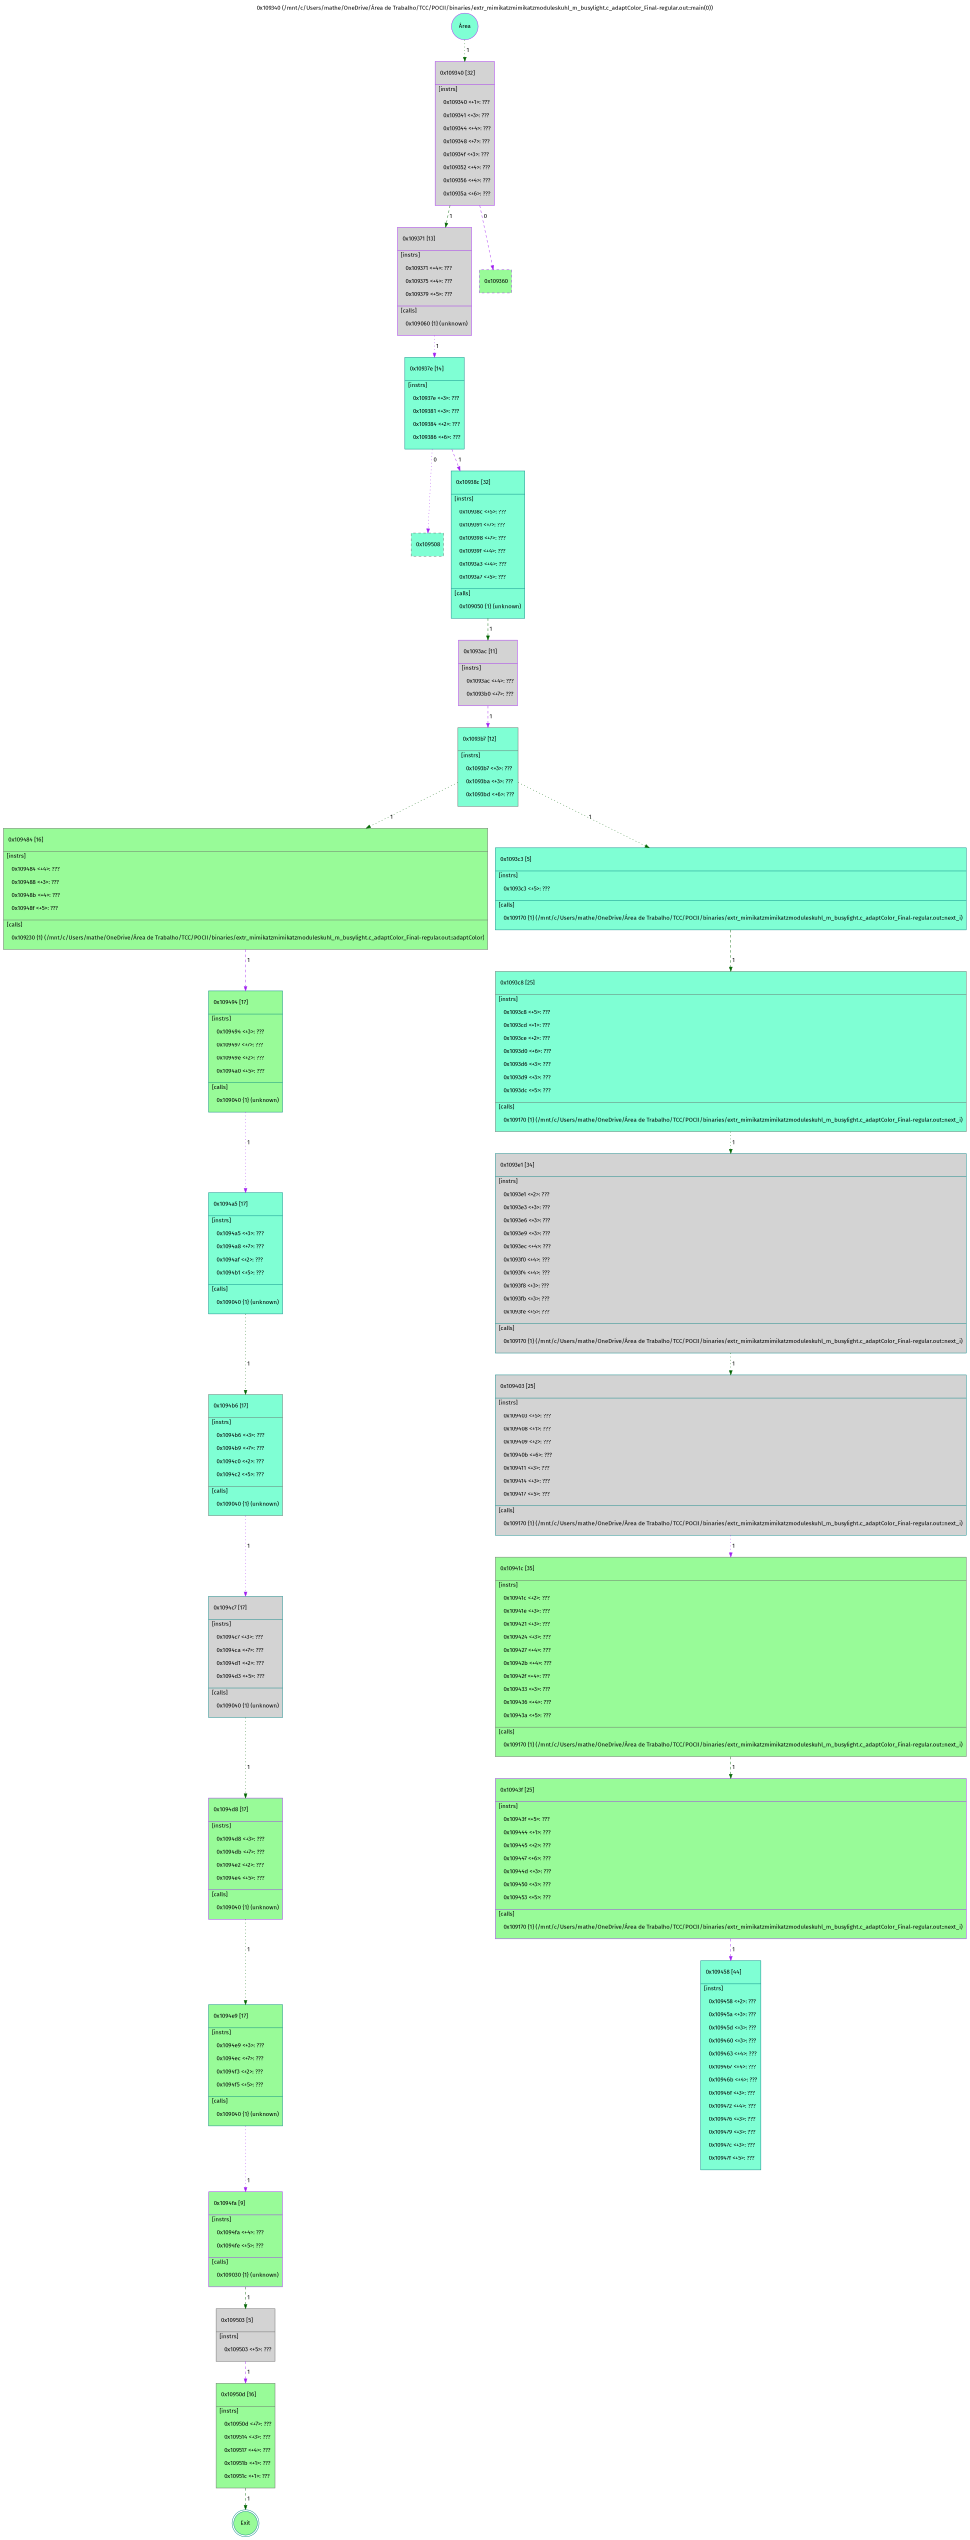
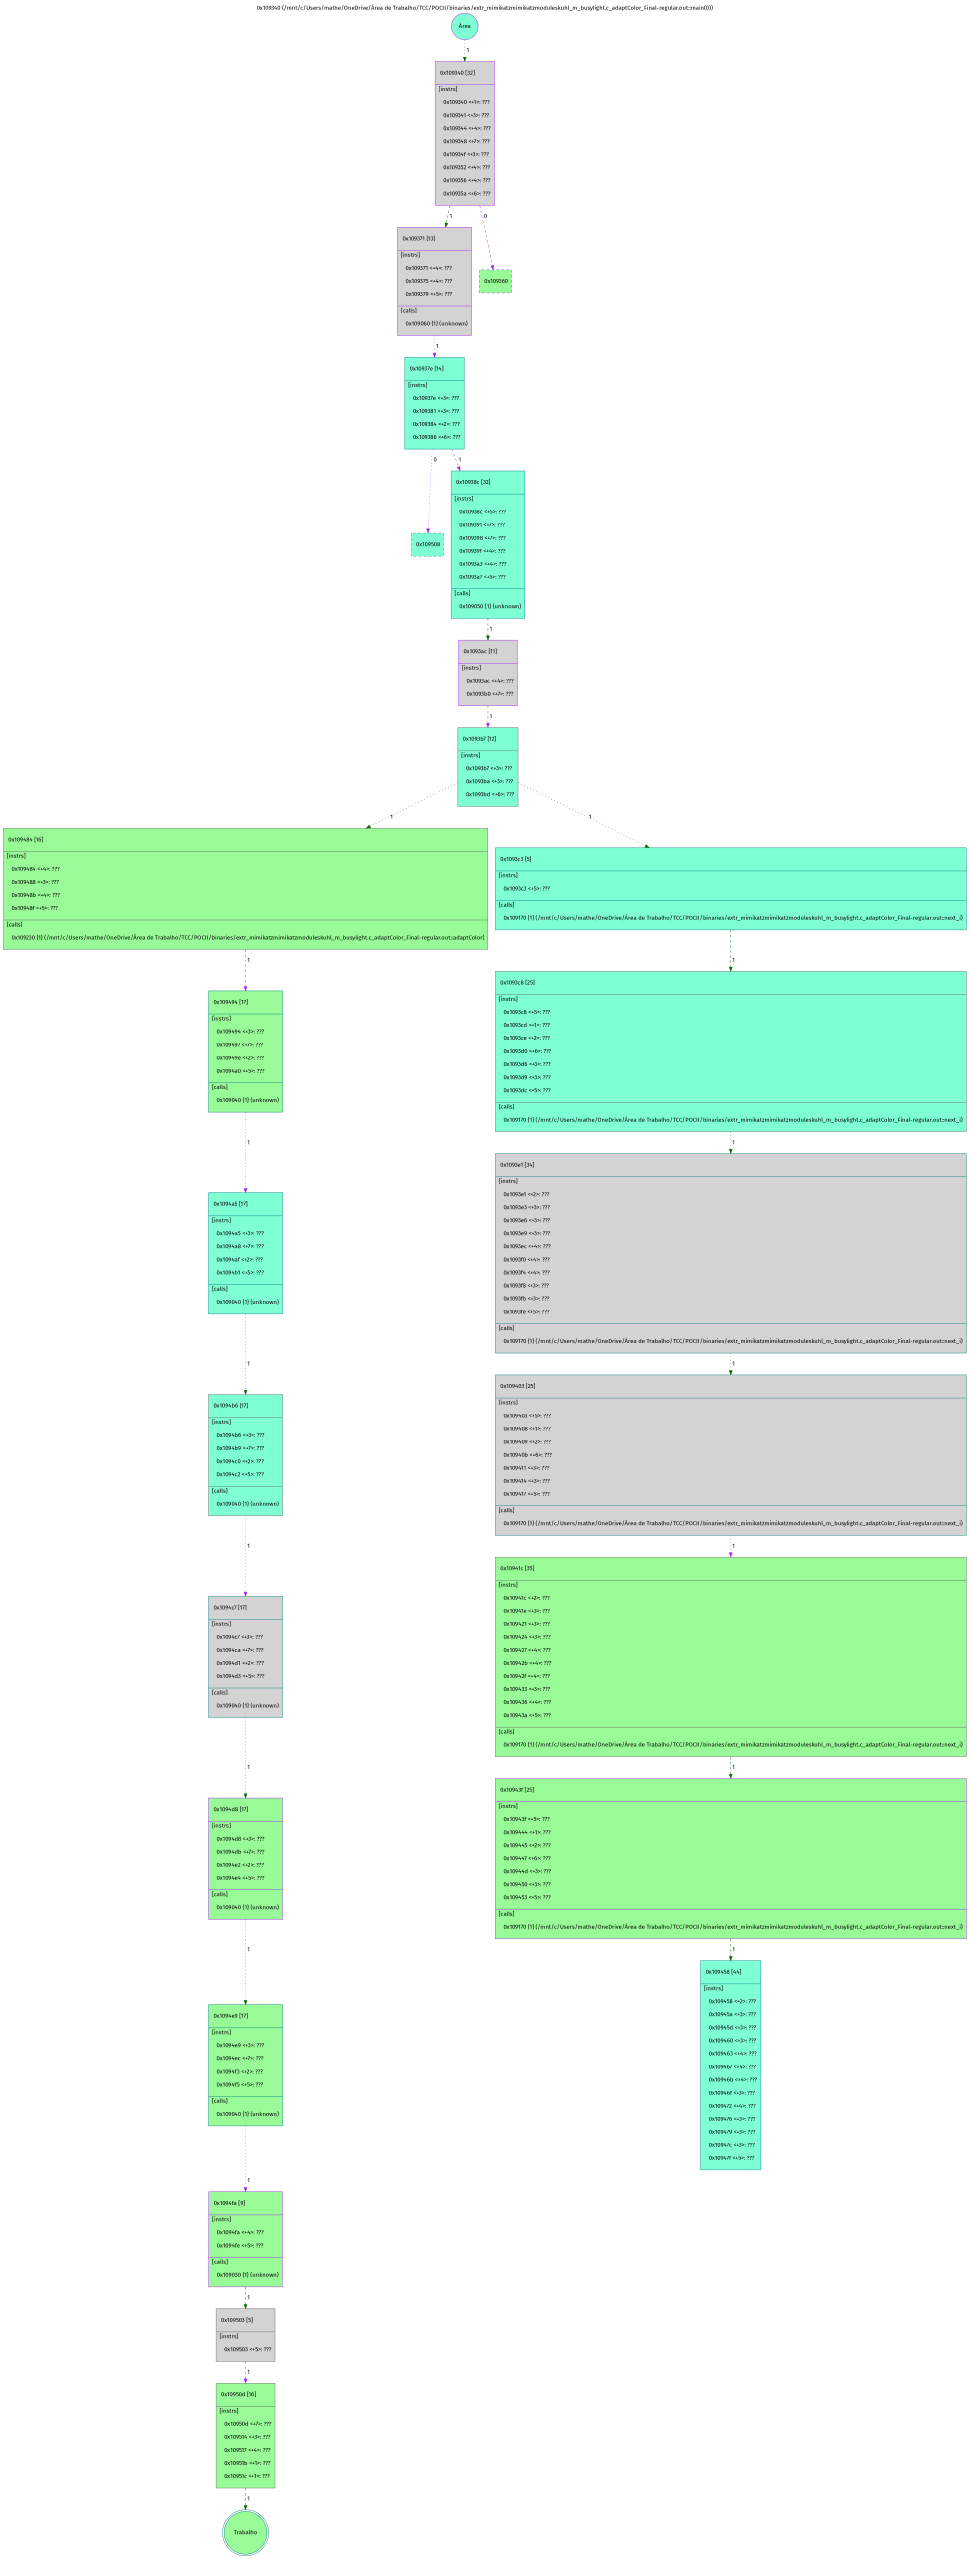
(731, 1948) -> (731, 1948)
(246, 2523) -> (246, 2533)
